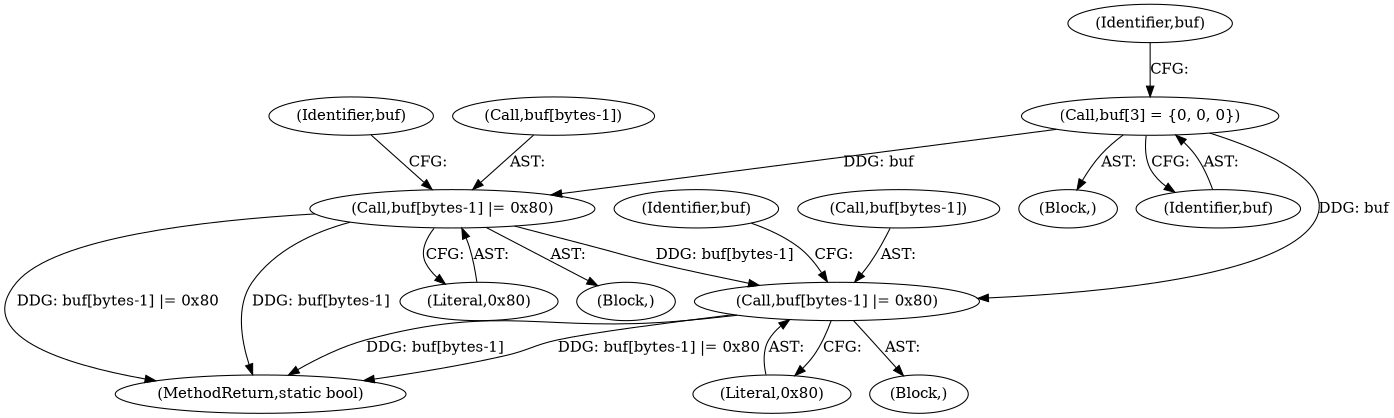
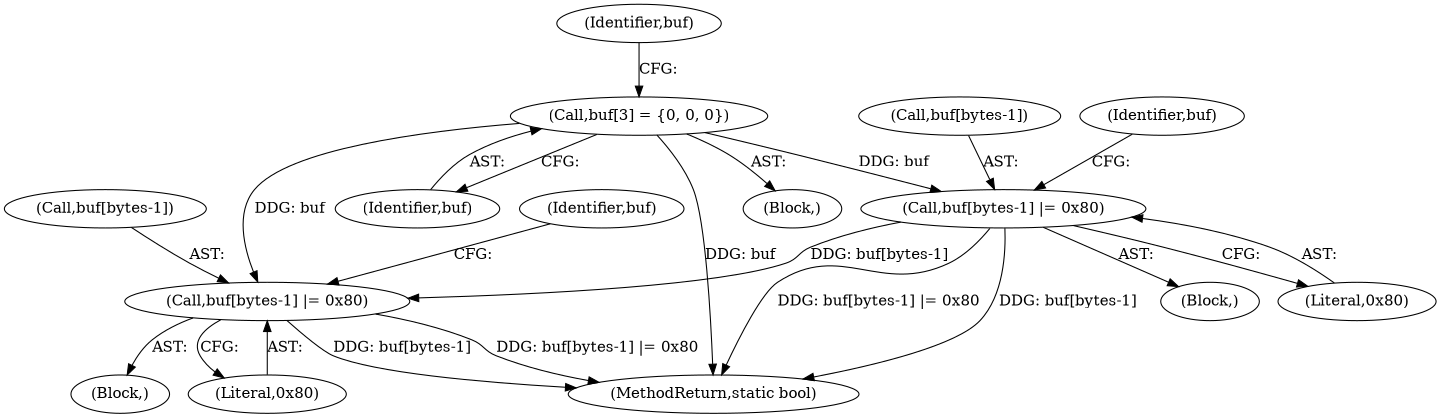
none -> (704, 244)
